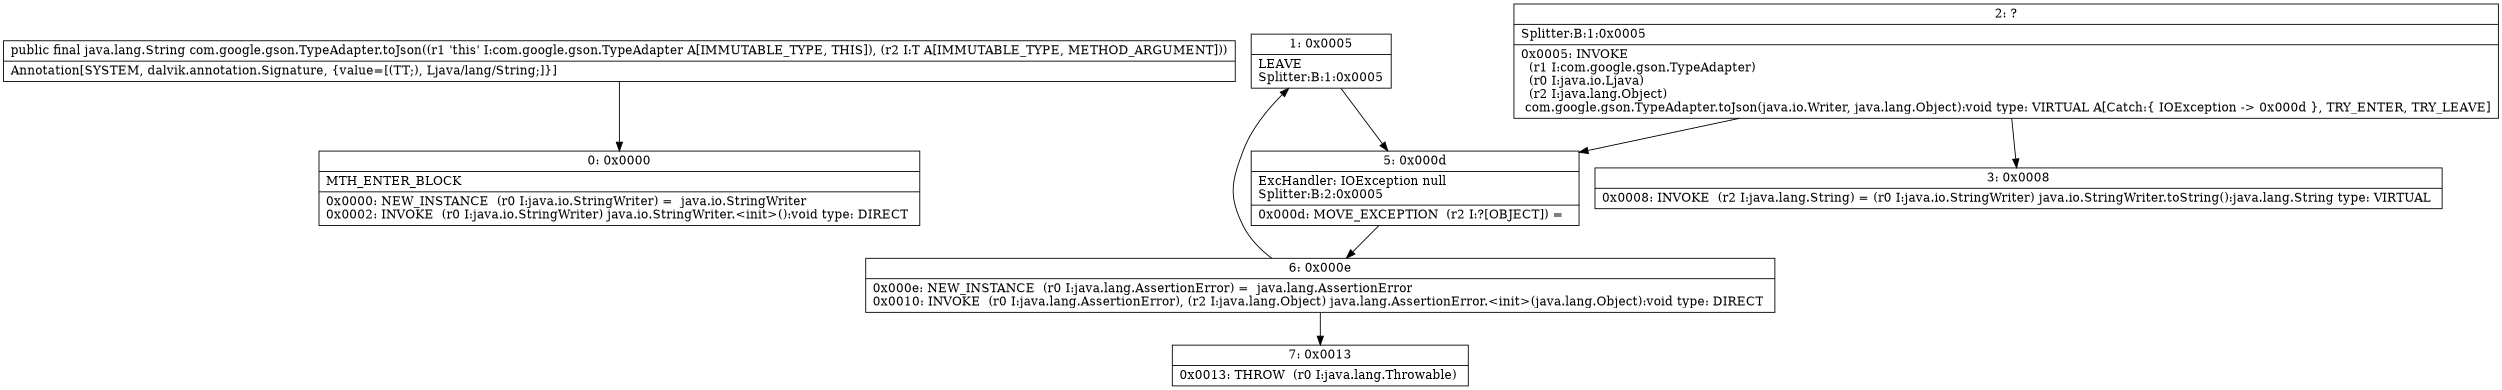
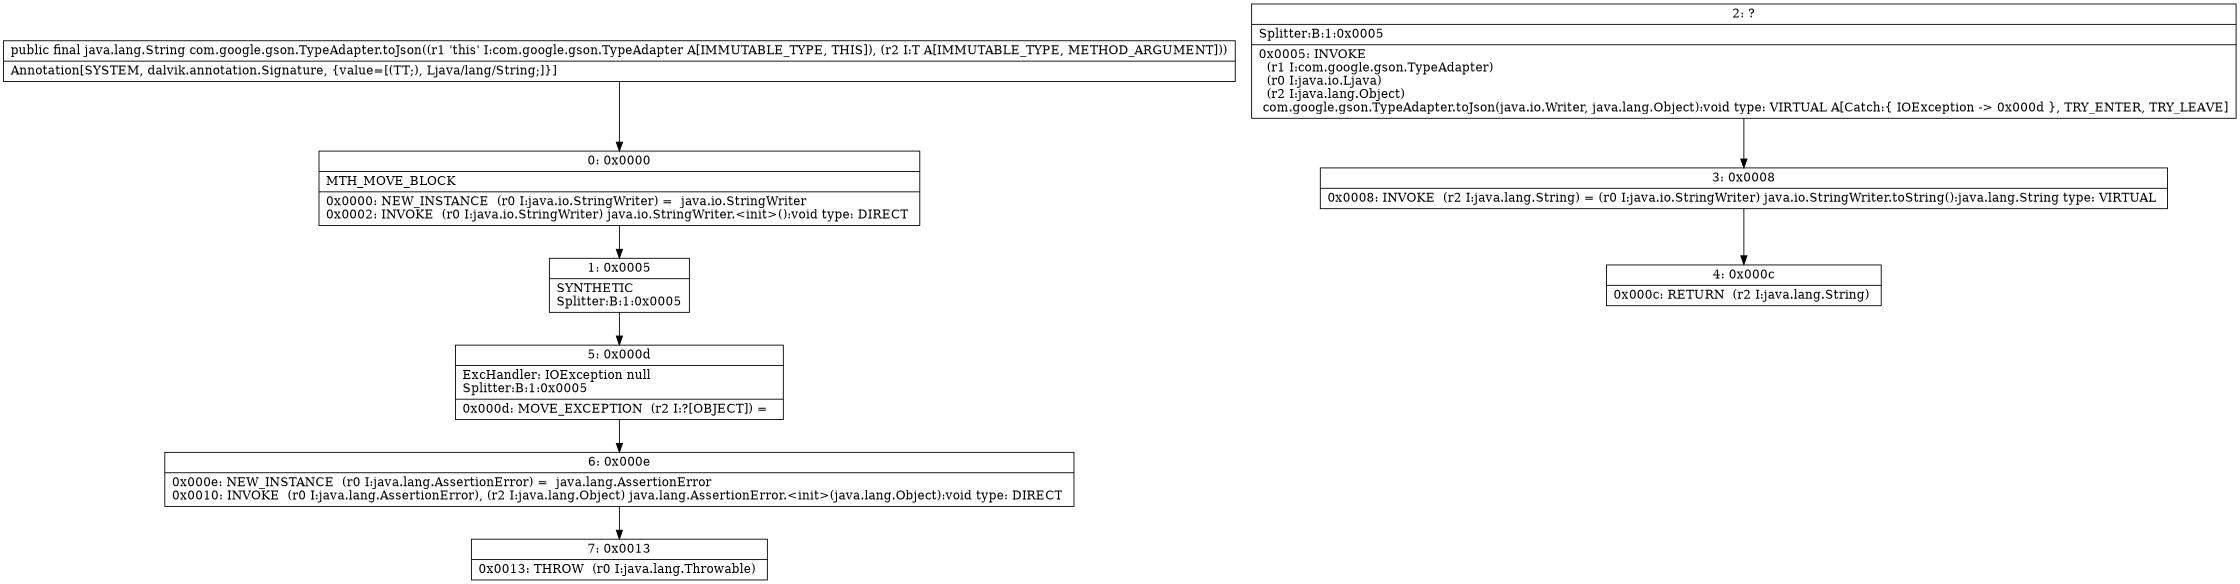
(1280, 64) -> (595, 288)
(1664, 134) -> none
(1235, 176) -> (619, 237)
(394, 181) -> (391, 181)
(1321, 195) -> (525, 389)
none -> (1744, 285)
